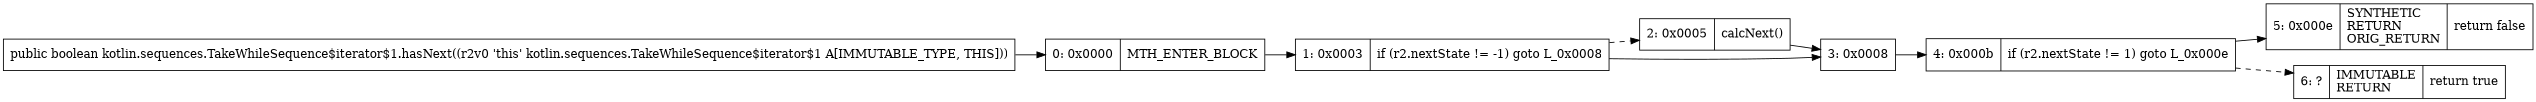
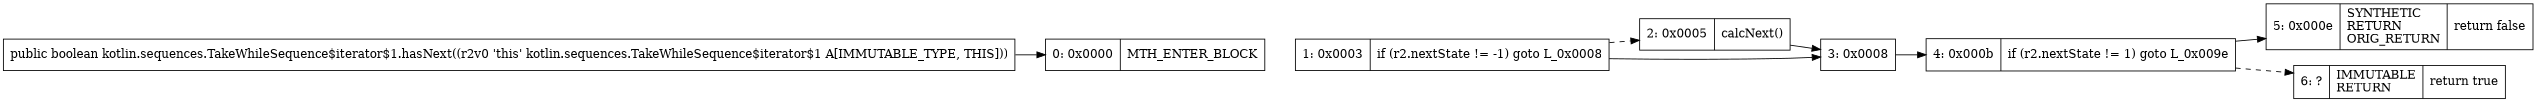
(2118, 54) -> (2118, 54)
(1276, 55) -> none
